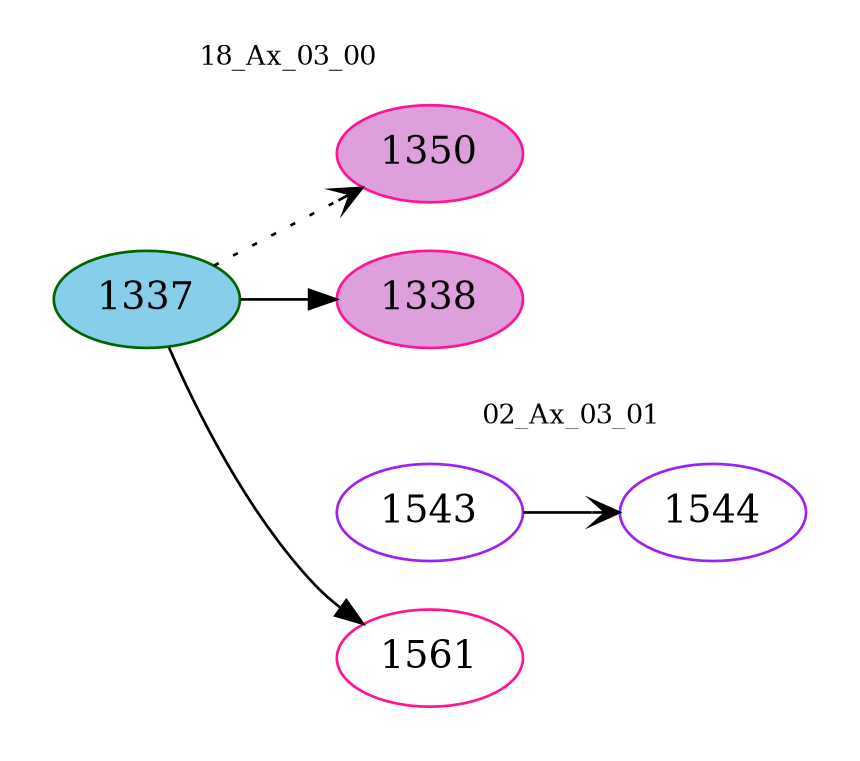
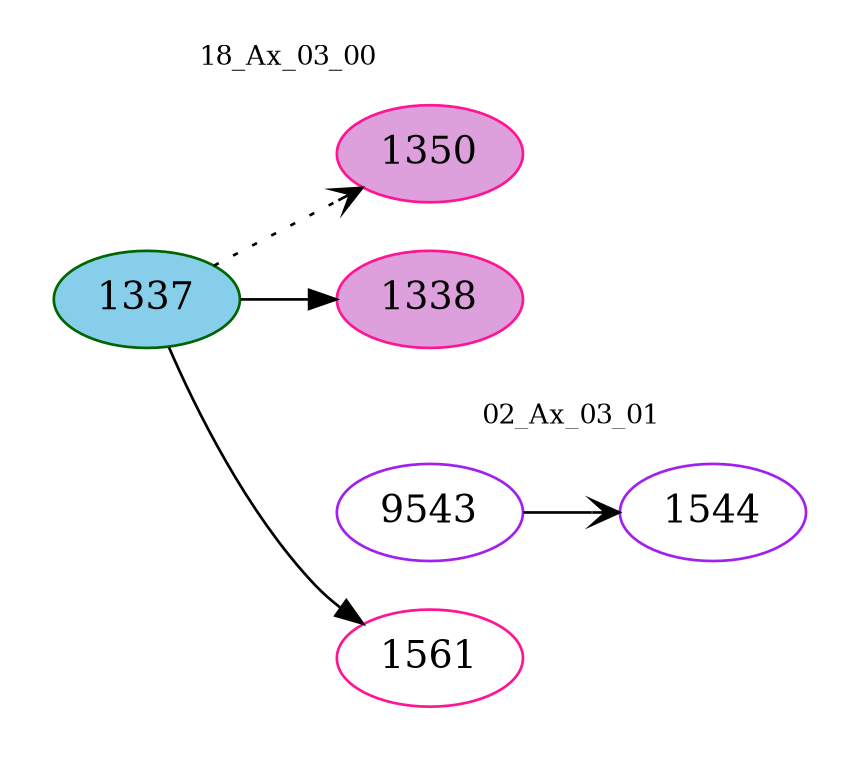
(430, 512) -> (430, 512)
